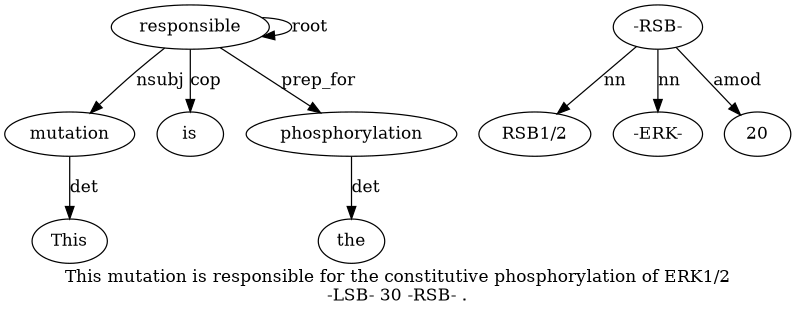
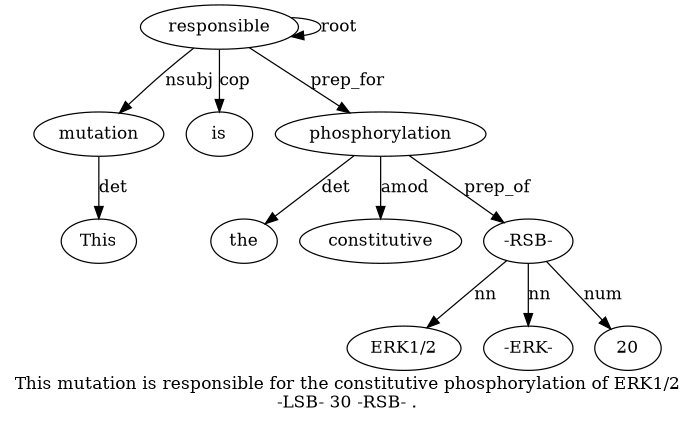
(738, 81) -> (603, 295)
(535, 134) -> (404, 348)
none -> (451, 186)
none -> (381, 241)
